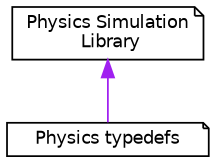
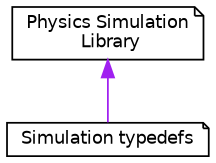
(108, 139) -> (108, 139)
